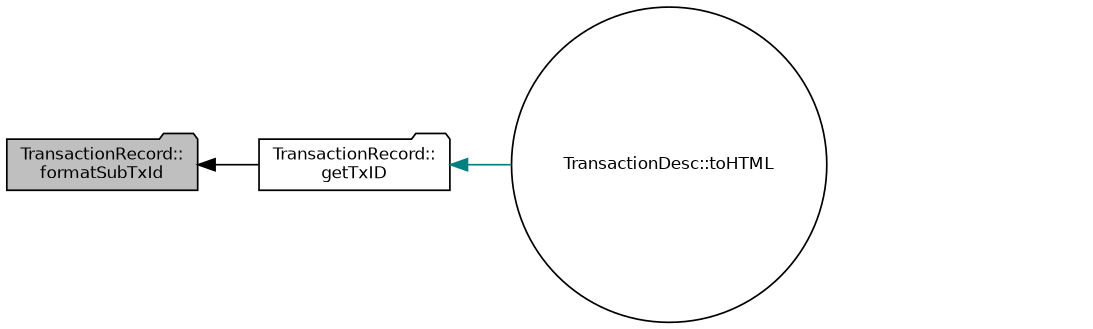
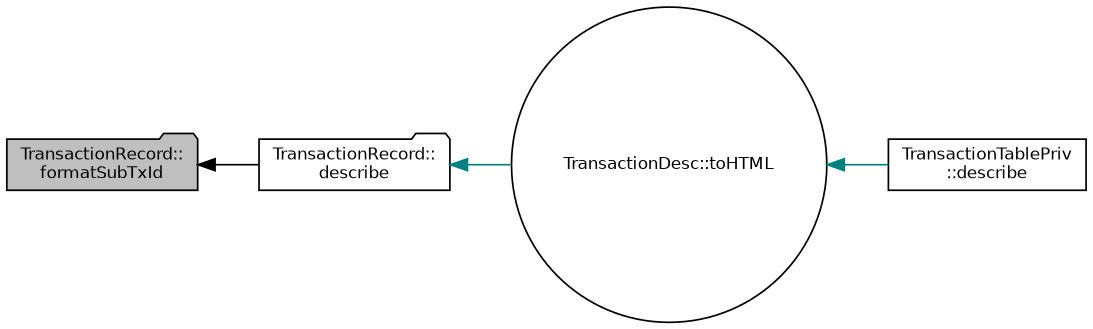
(354, 165) -> (354, 165)
none -> (987, 165)
